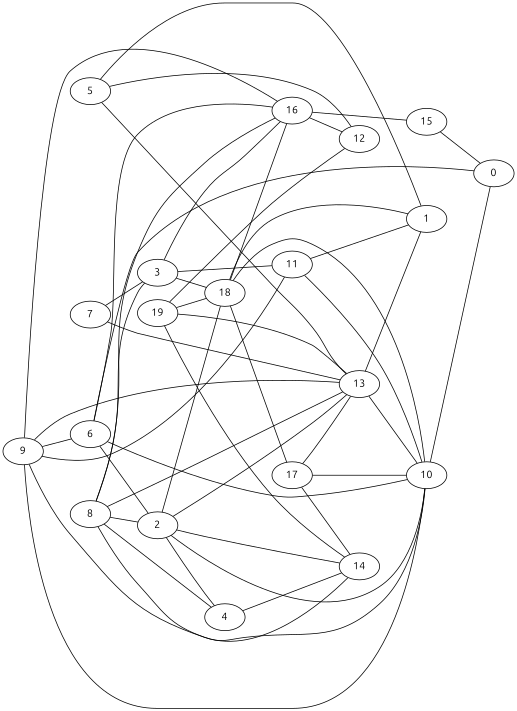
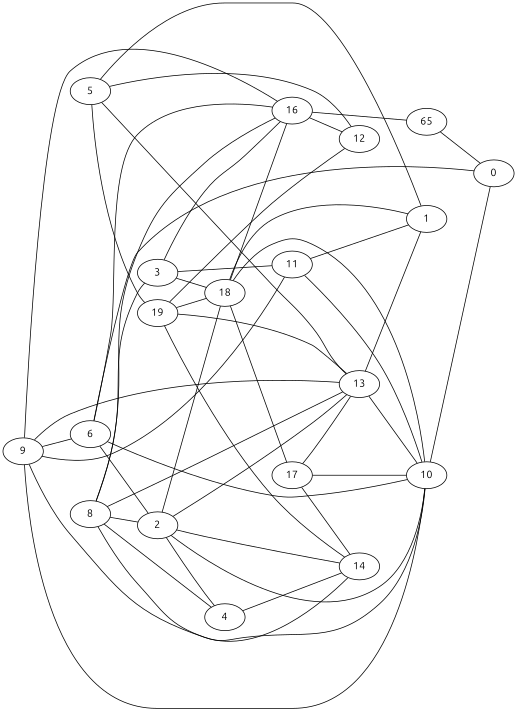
(427, 122) -> (427, 122)
none -> (107, 207)
(90, 315) -> none
